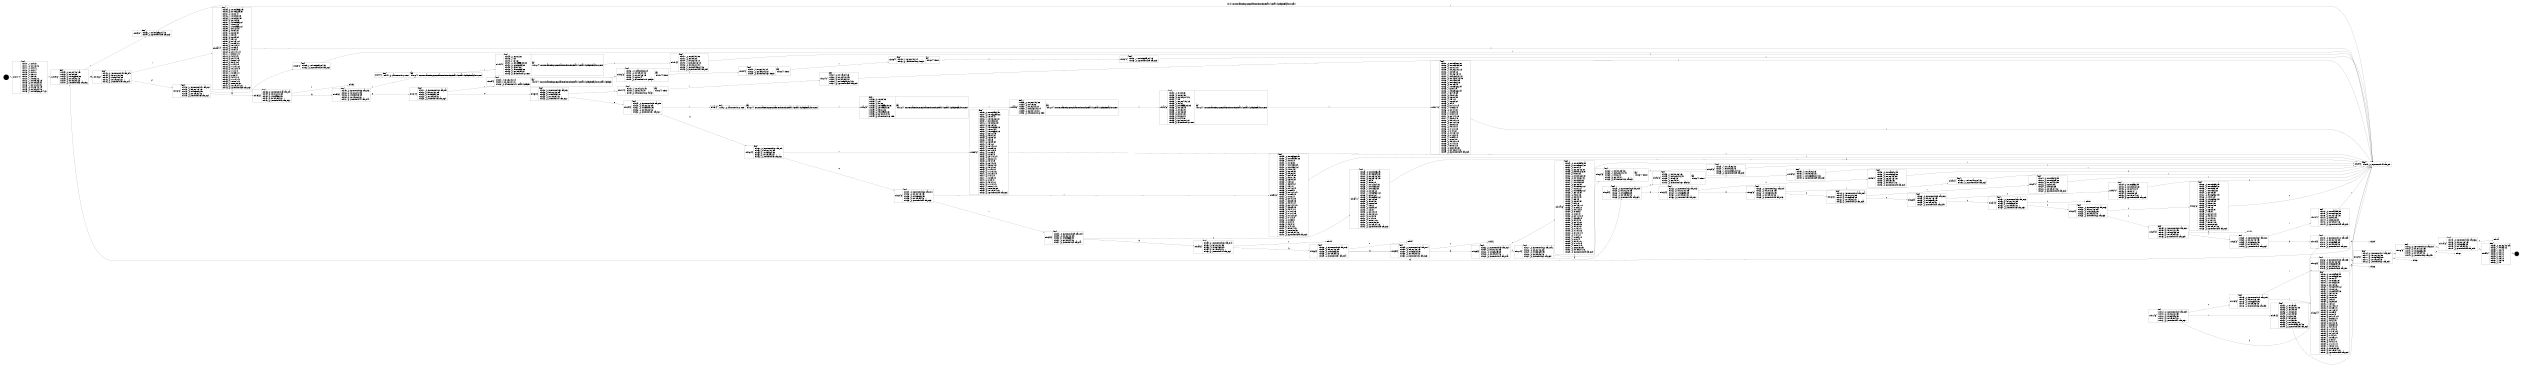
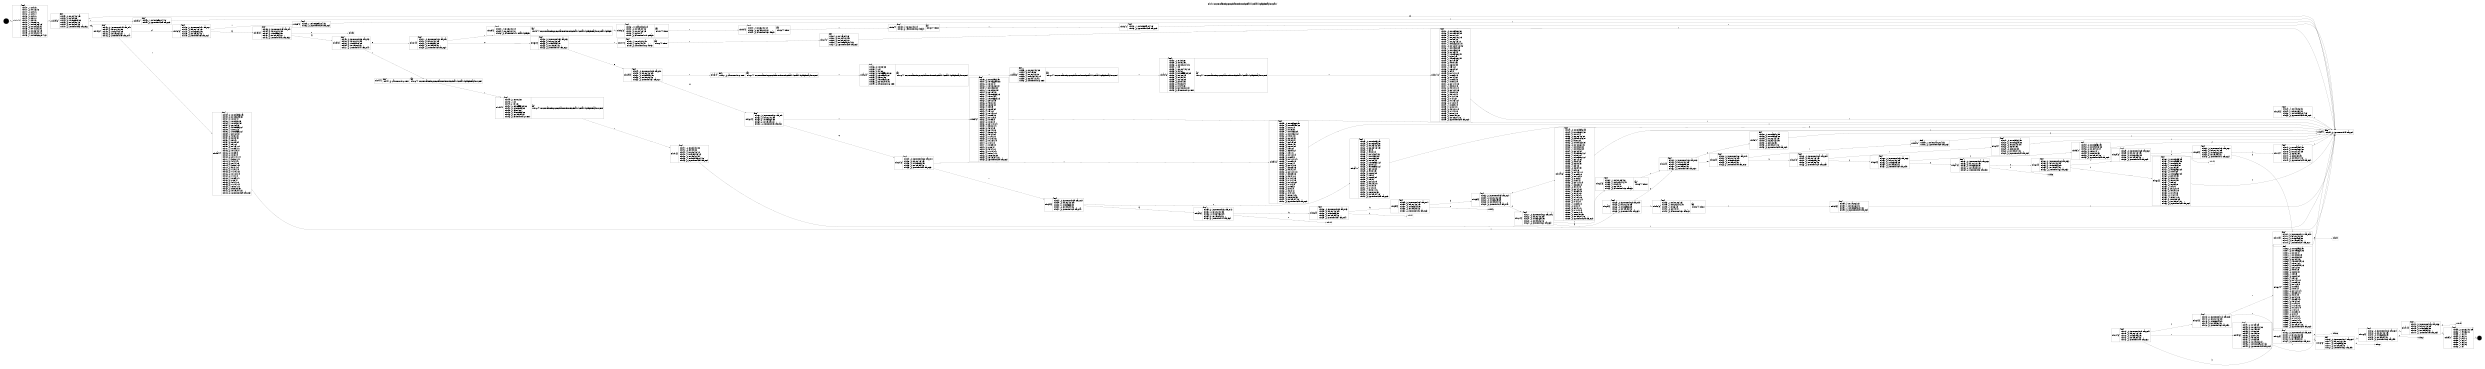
(1677, 170) -> (1650, 174)
